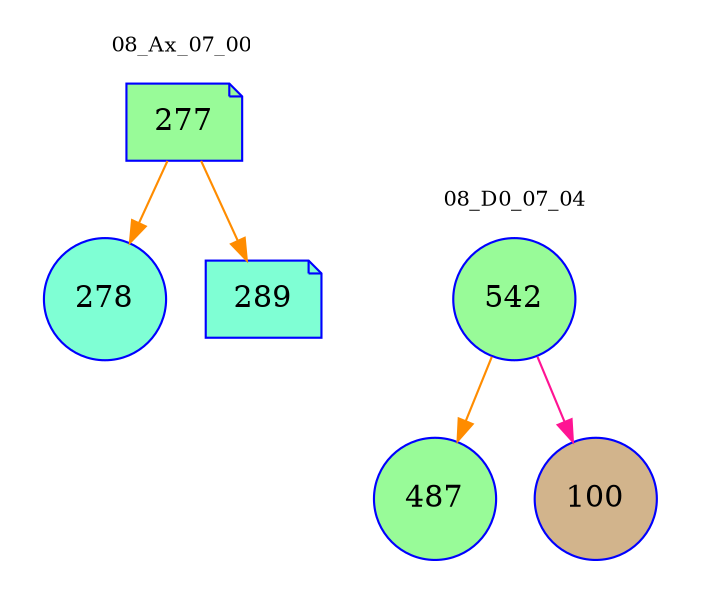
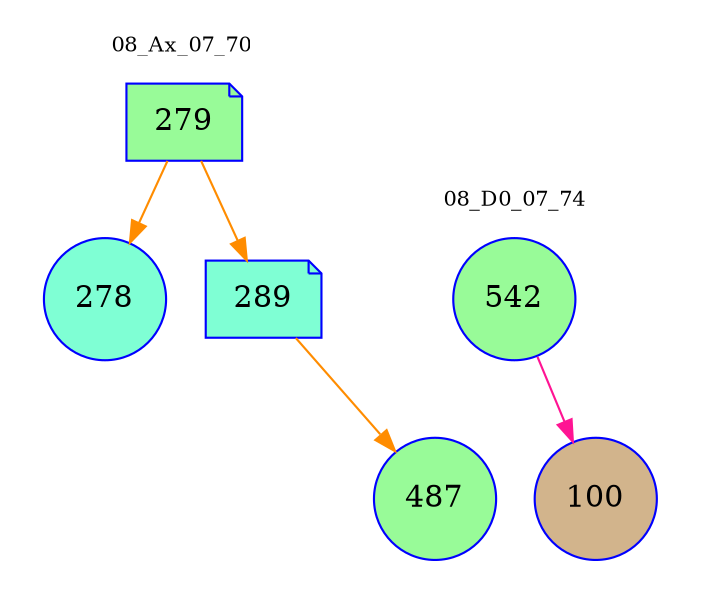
(182, 46) -> (182, 46)
(184, 122) -> (184, 122)
(515, 200) -> (515, 200)
(479, 389) -> (342, 391)
